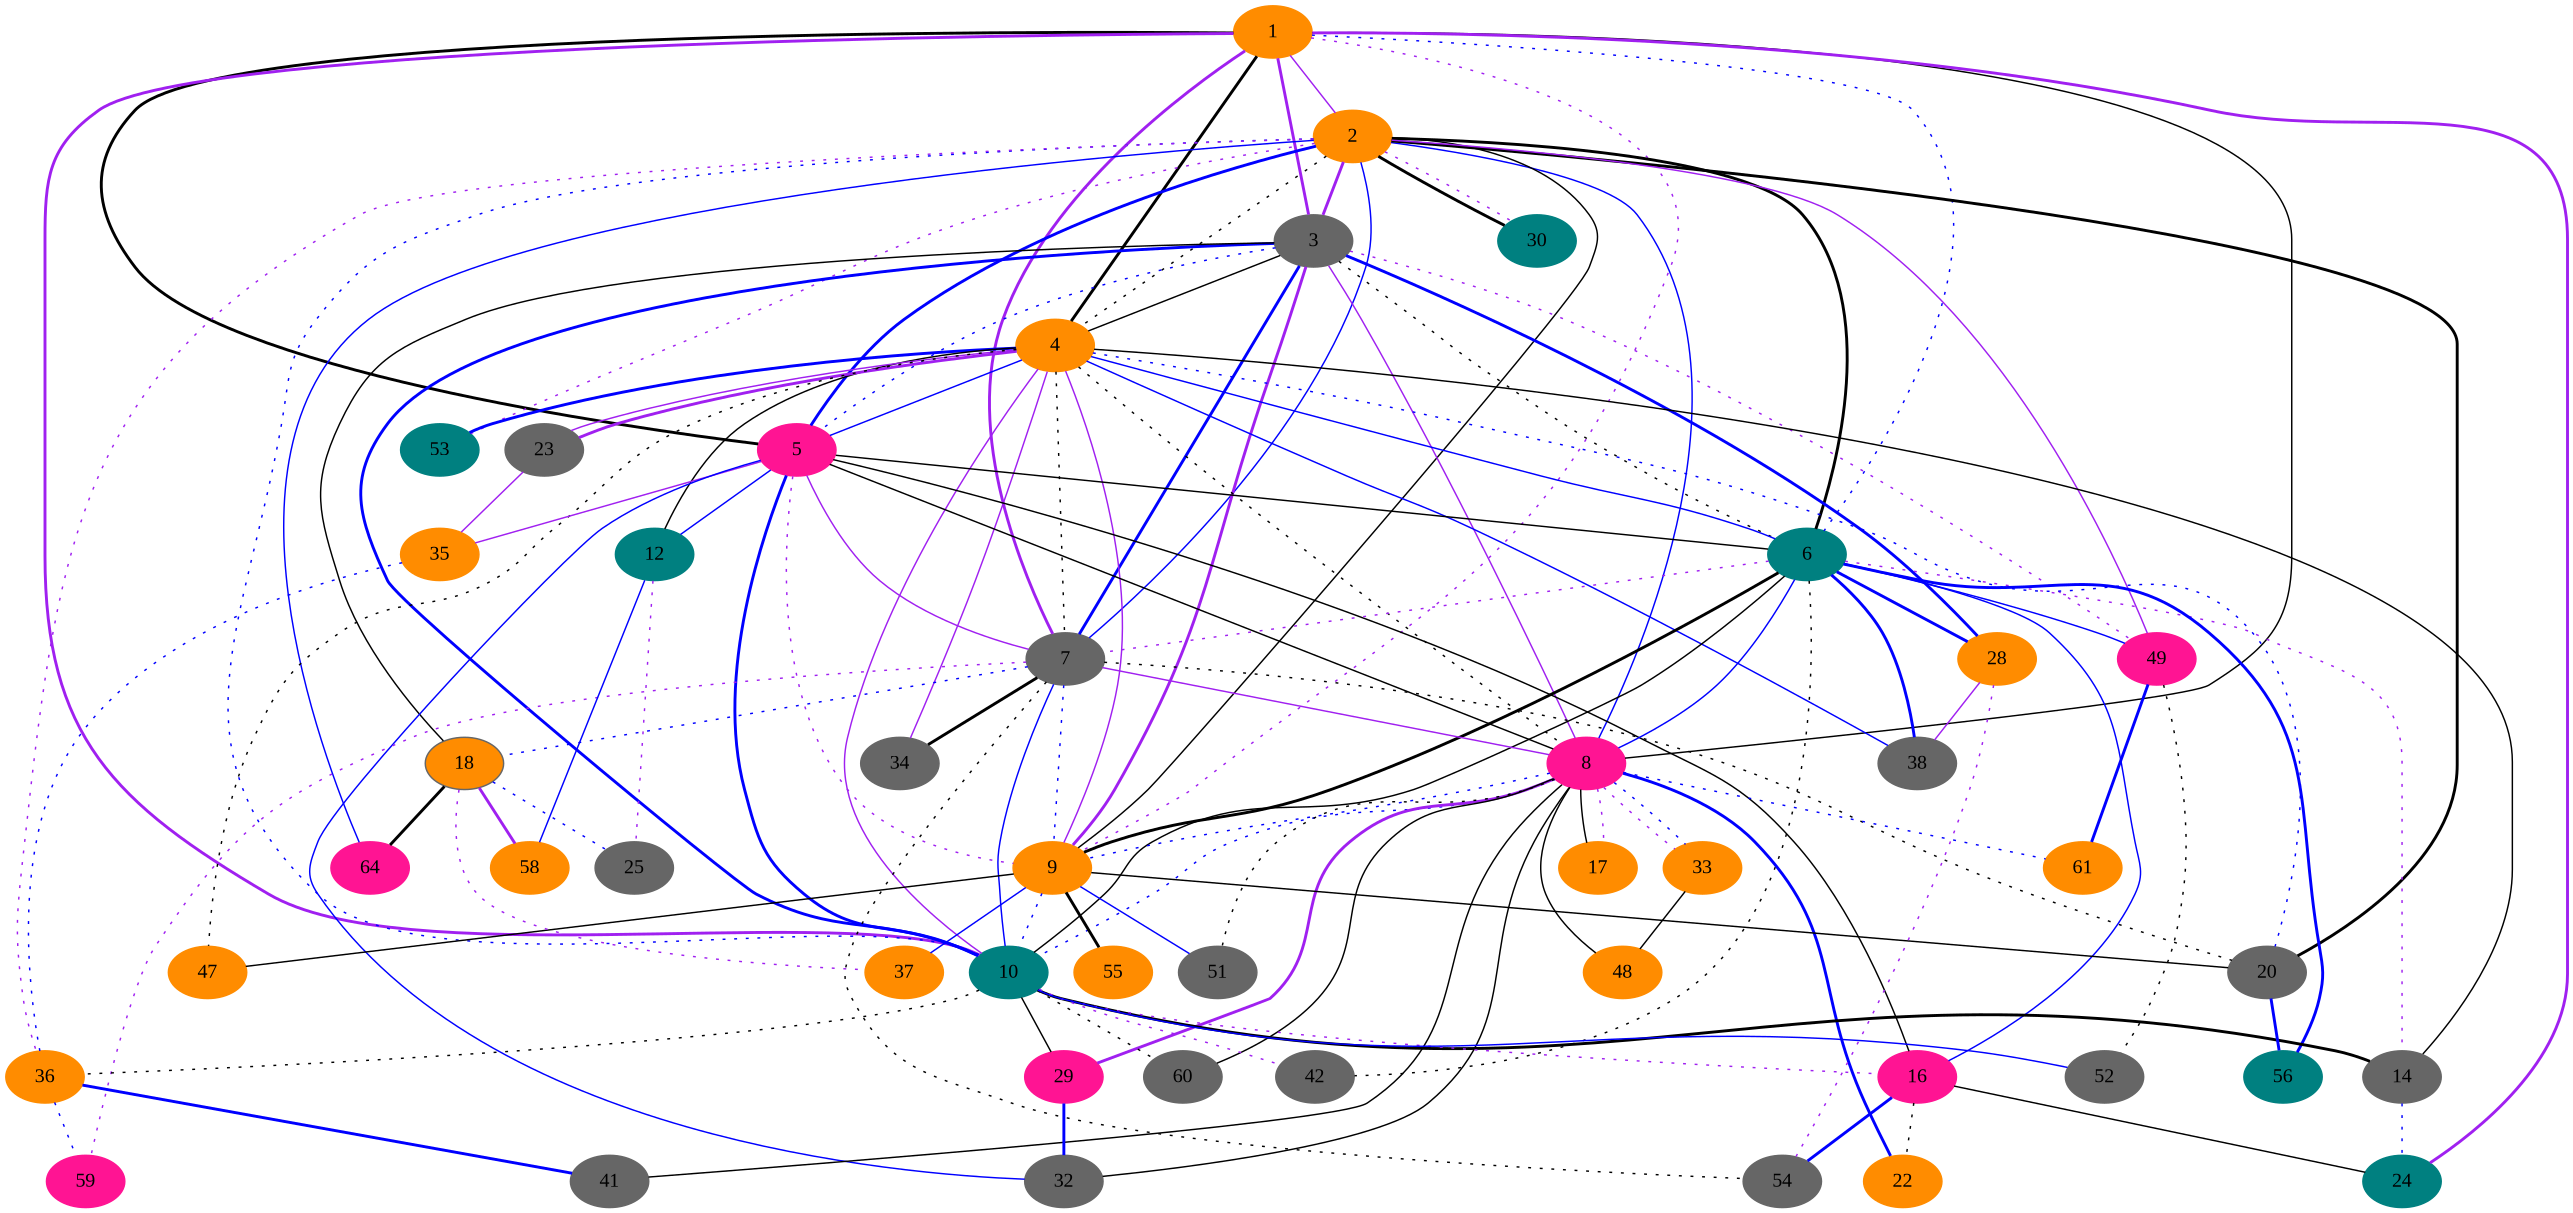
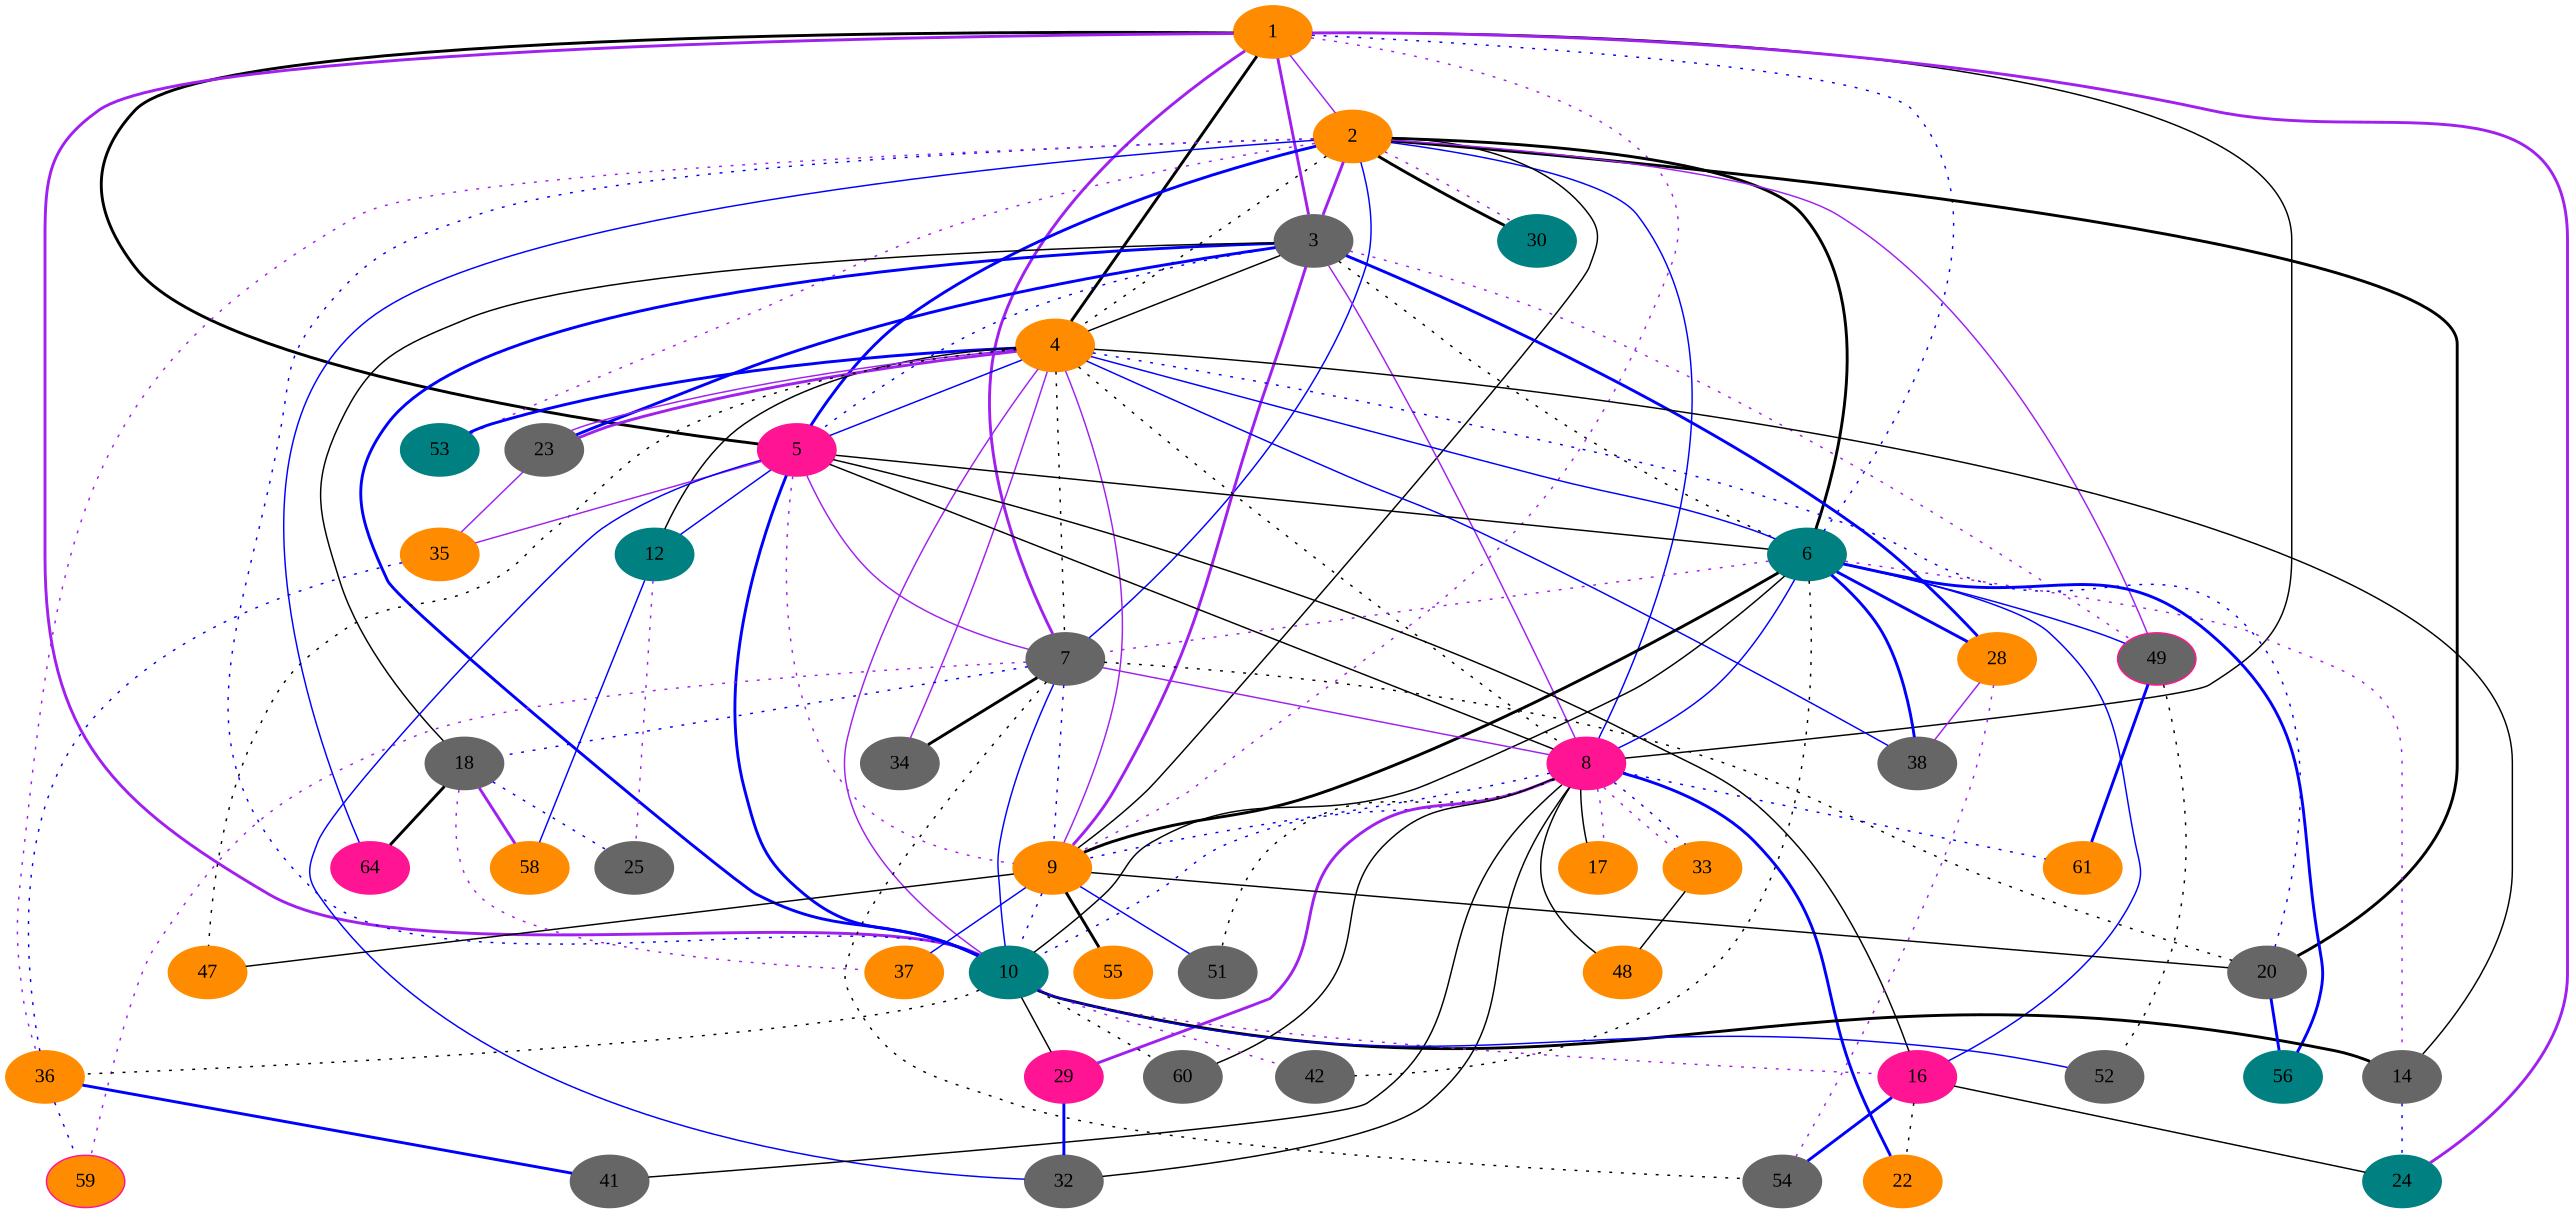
(1195, 441) -> (936, 311)
(2157, 659) -> (2157, 659)
(464, 763) -> (464, 763)
(86, 1181) -> (86, 1181)
